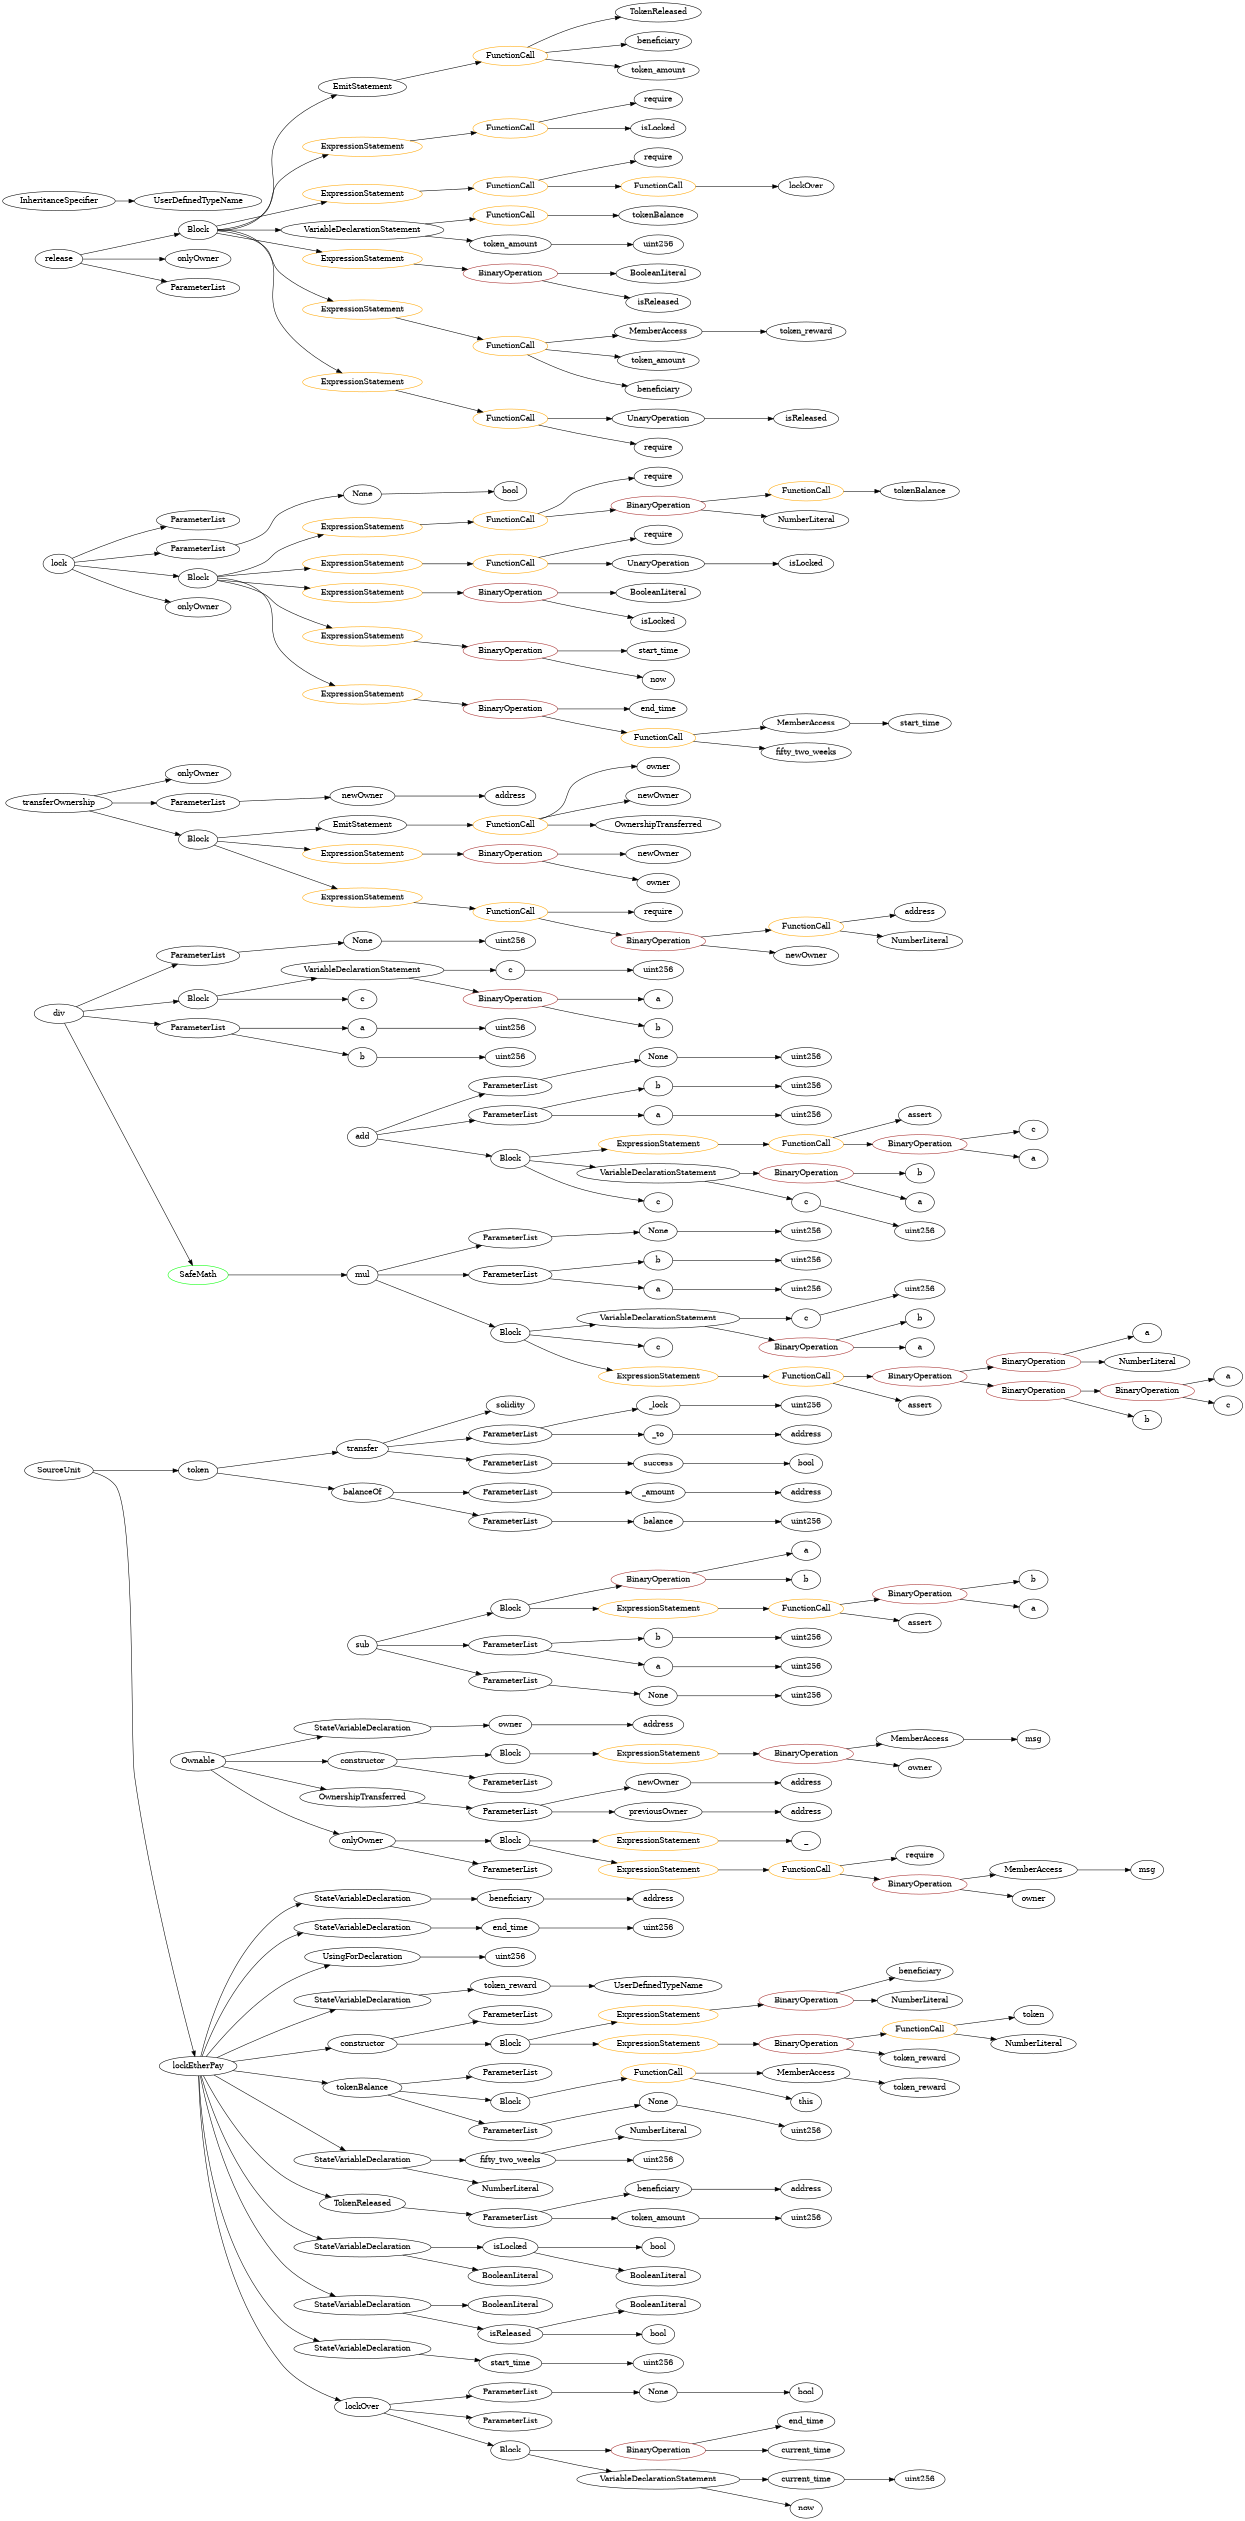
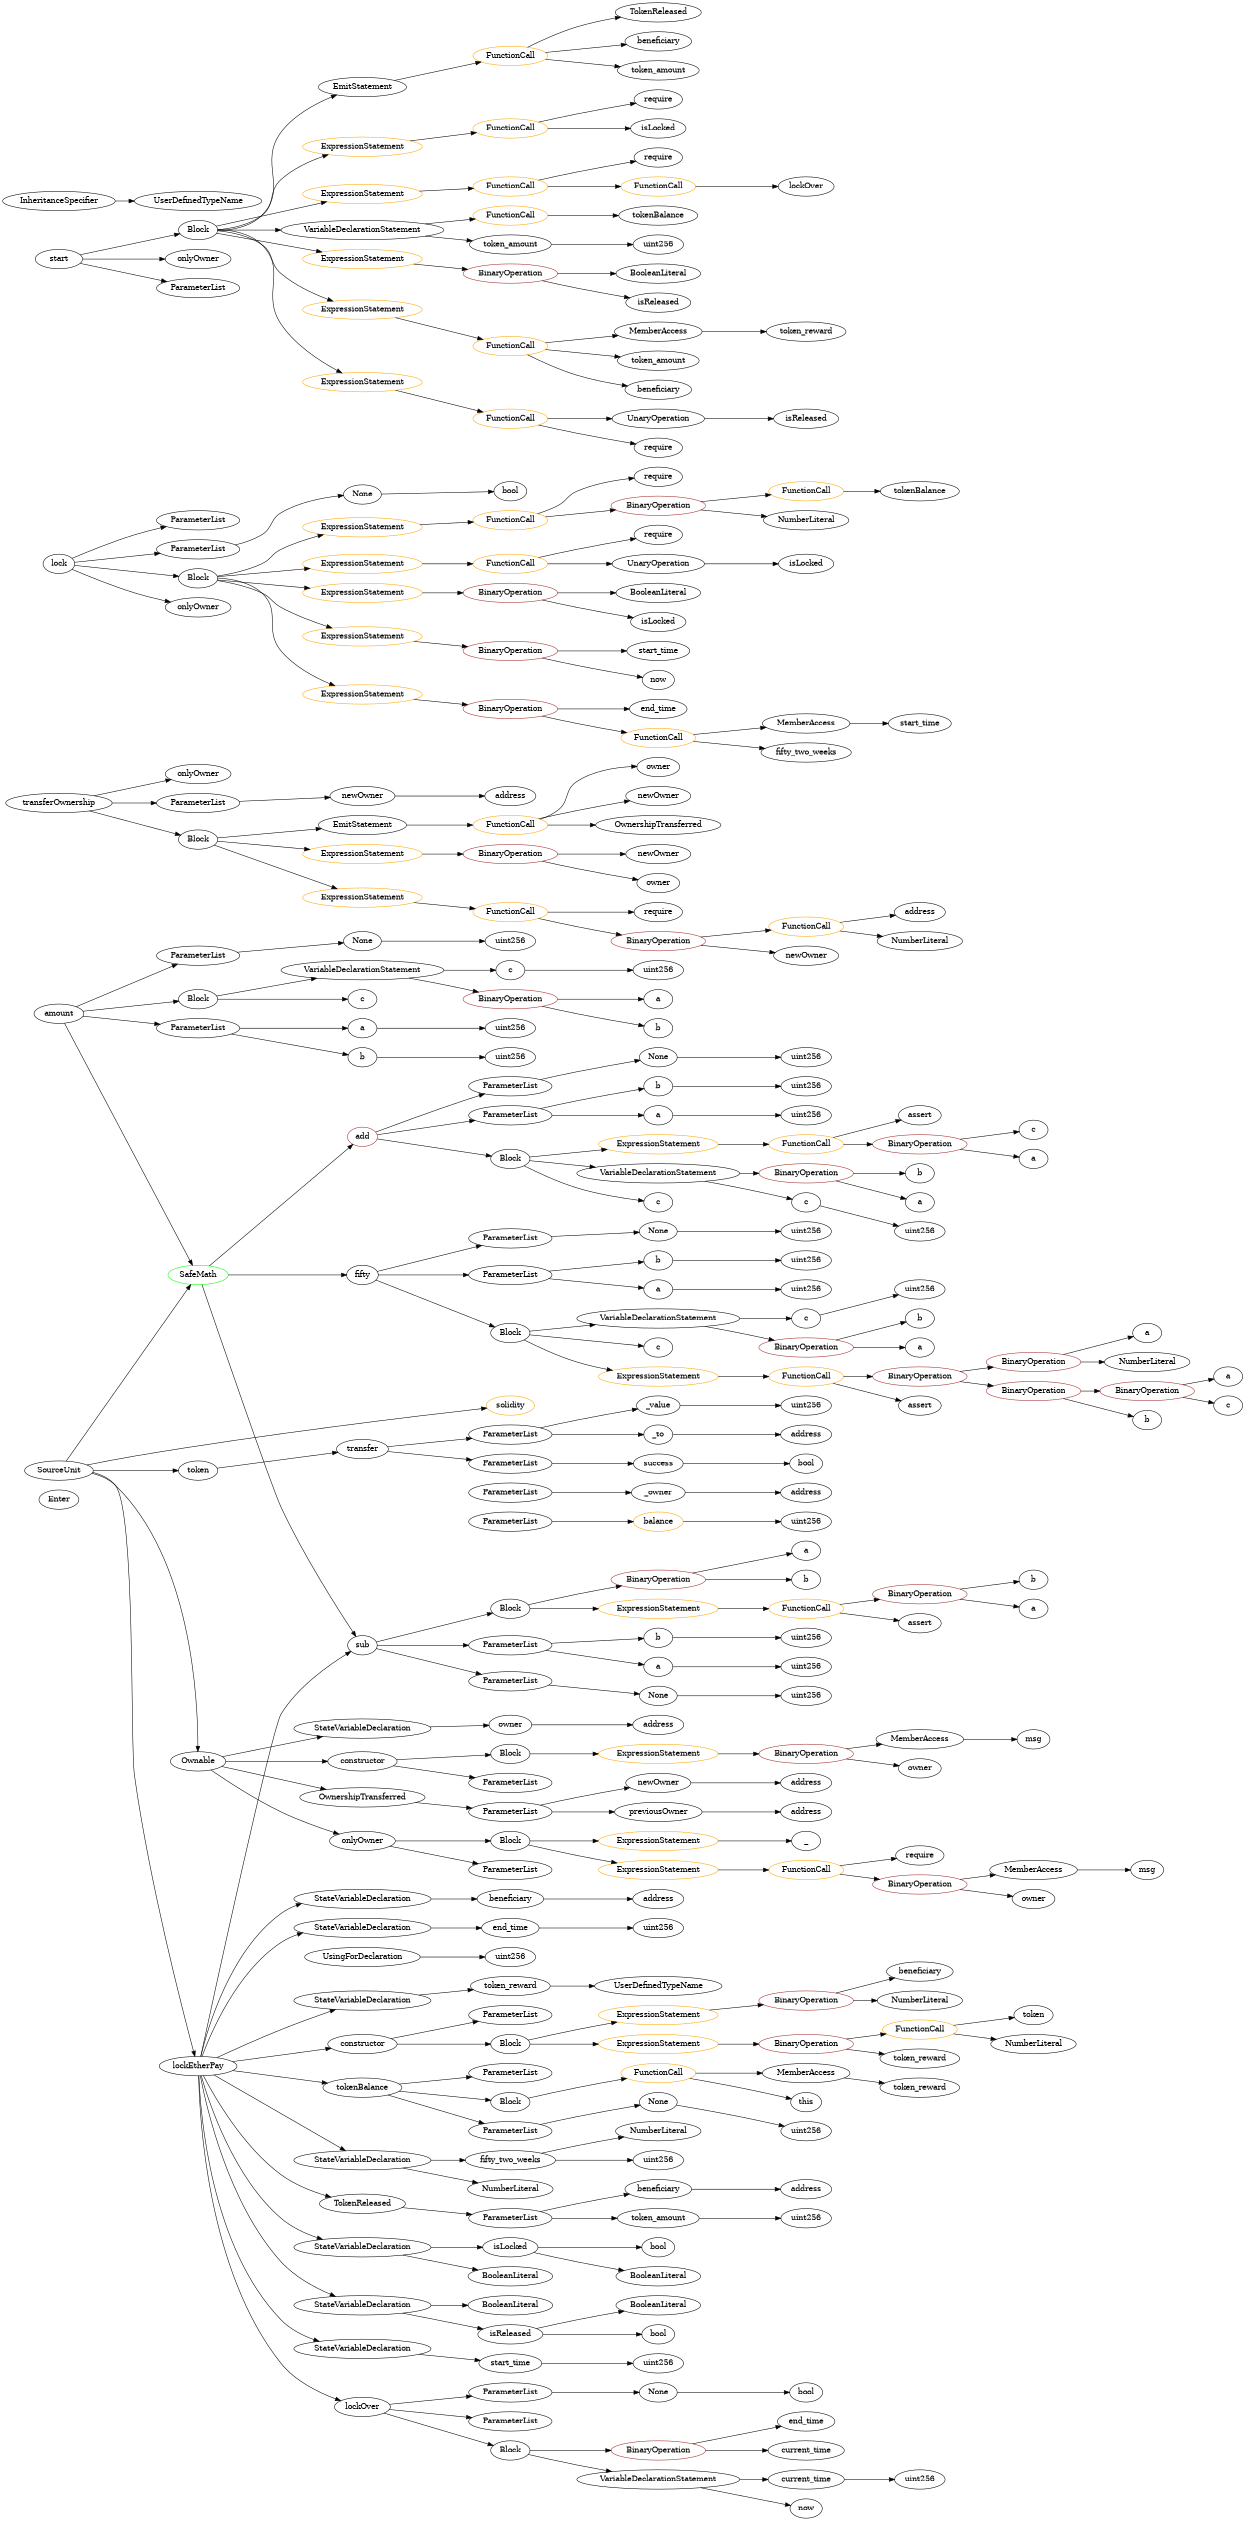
(59, 259) -> (59, 259)
(59, 1014) -> (59, 1014)
(362, 1137) -> (362, 1137)
none -> (279, 1207)
(362, 1275) -> (362, 1275)
none -> (127, 1375)
(510, 1406) -> (510, 1406)
(658, 1406) -> (658, 1406)
(434, 1428) -> (284, 1433)
none -> (261, 1455)
(362, 1493) -> none
(658, 1493) -> (658, 1493)
none -> (59, 1500)
(658, 1522) -> (658, 1522)
none -> (177, 1595)
(259, 2002) -> (249, 1841)
